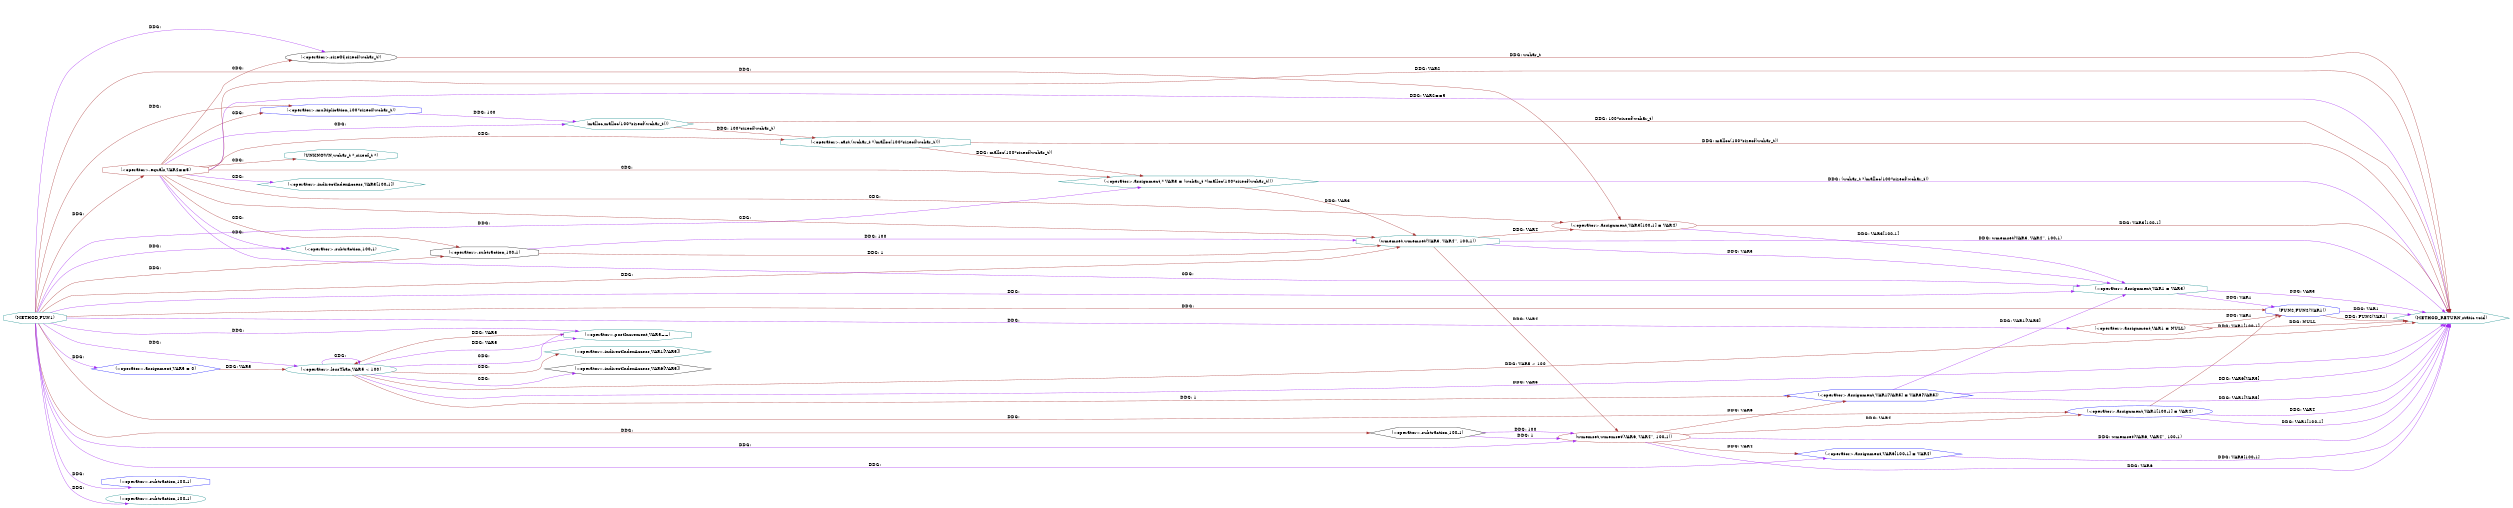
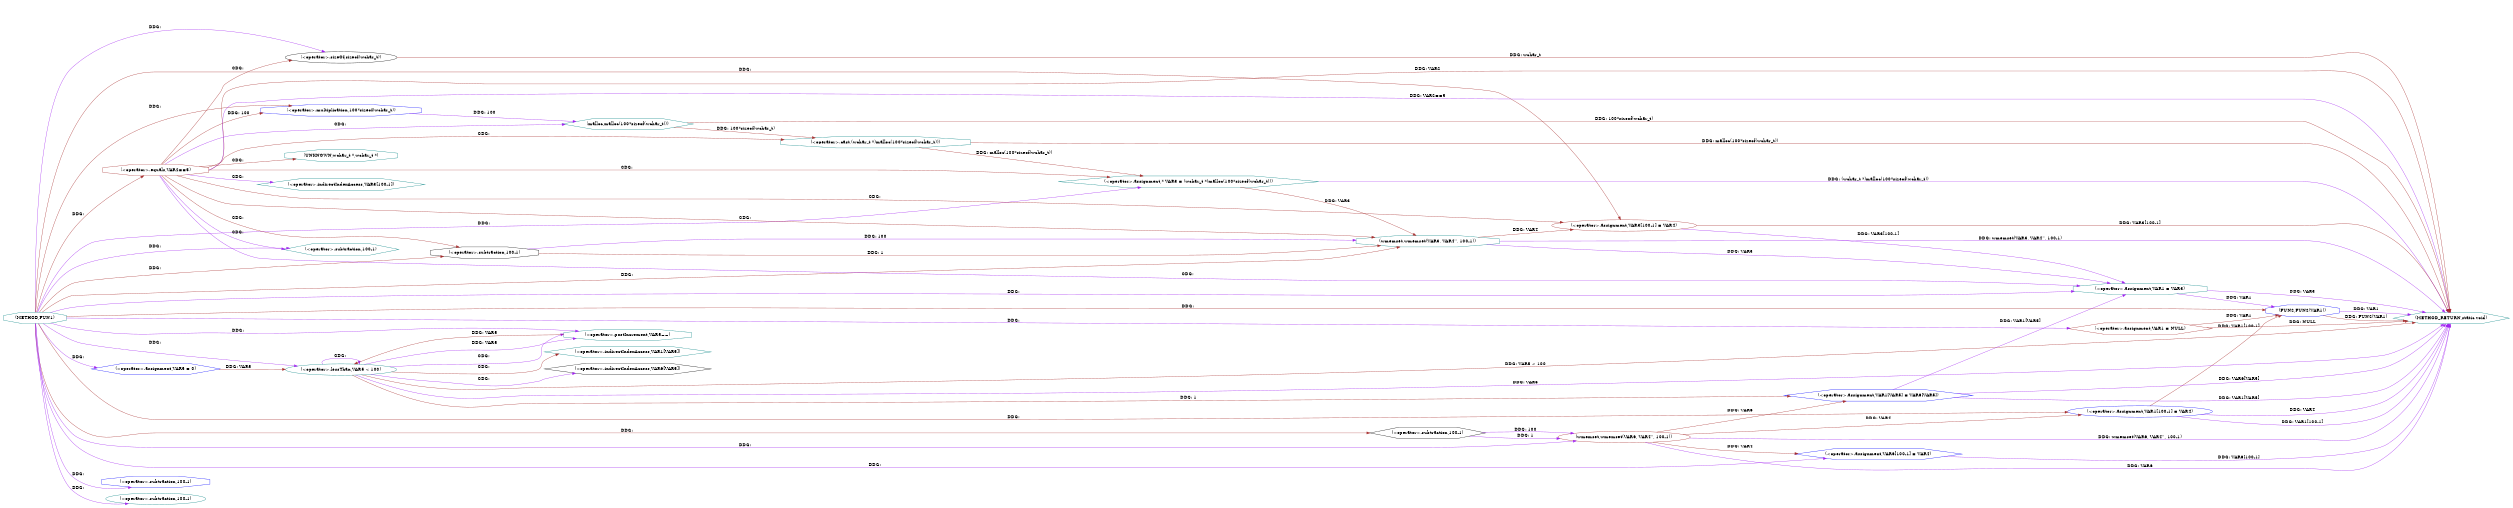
(239, 113) -> (239, 113)
(341, 155) -> (341, 155)
(1525, 338) -> none
